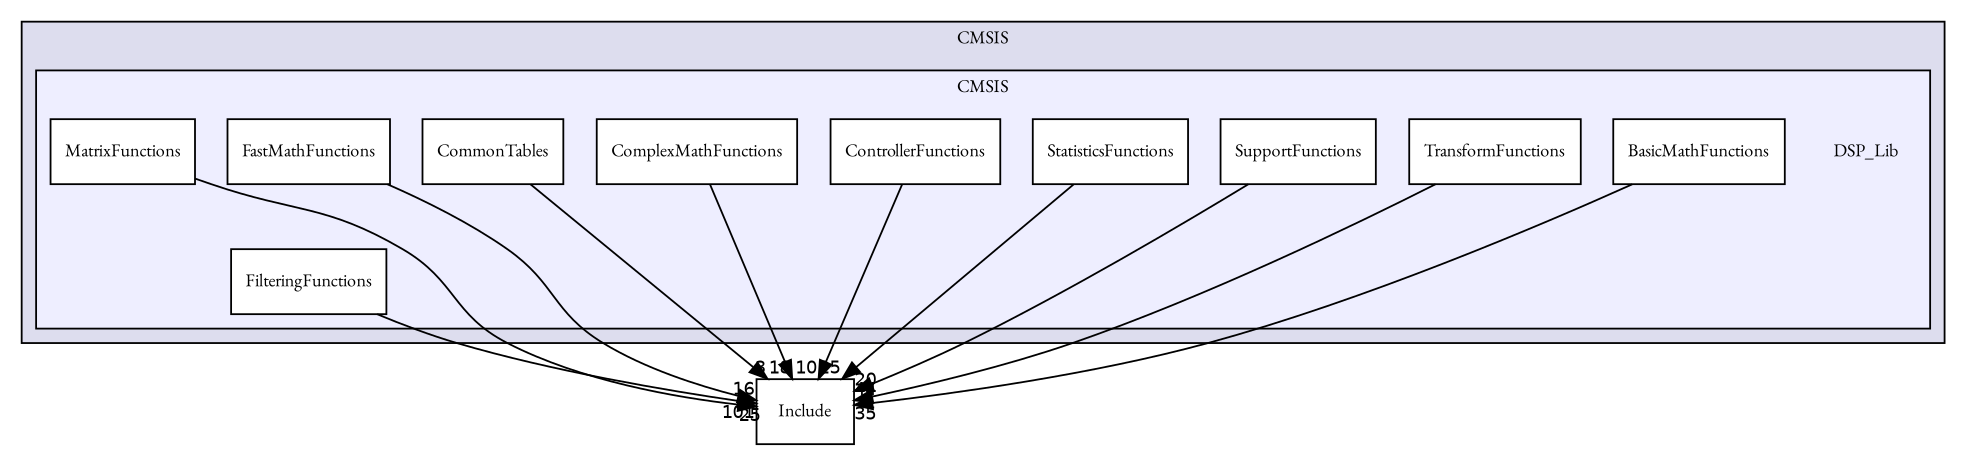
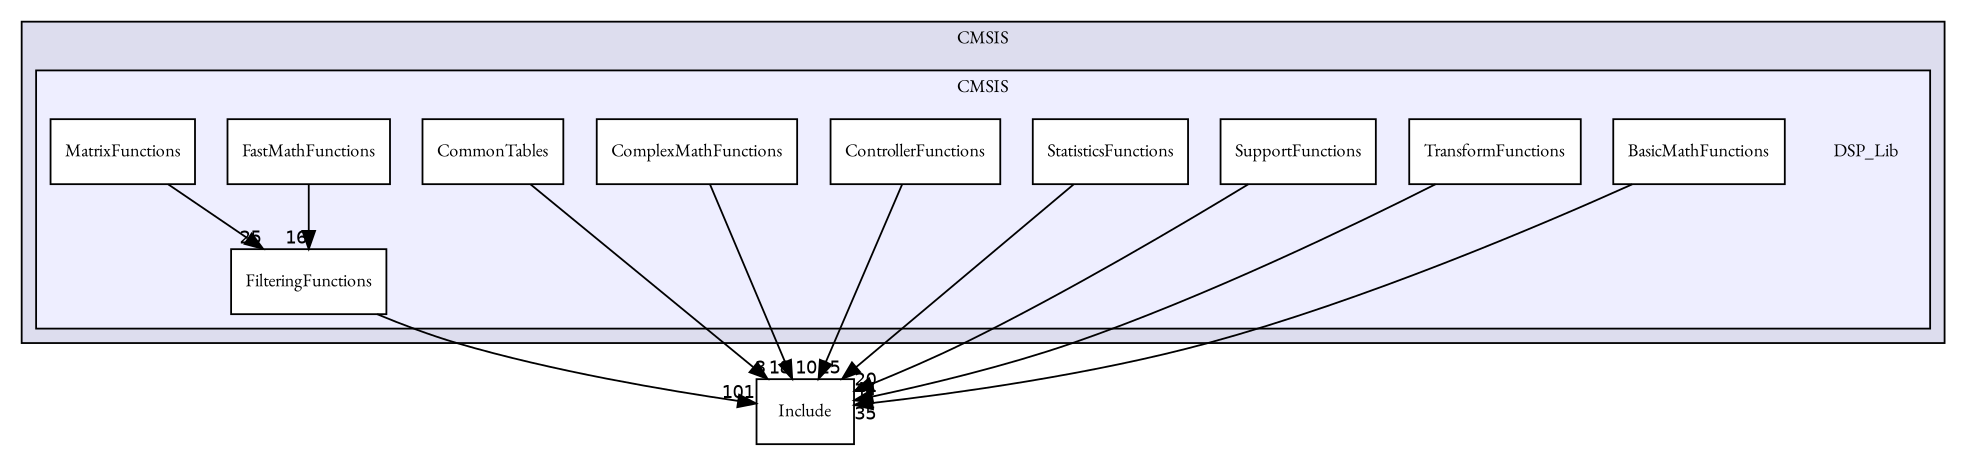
(557, 301) -> (309, 208)
(461, 305) -> (208, 211)
